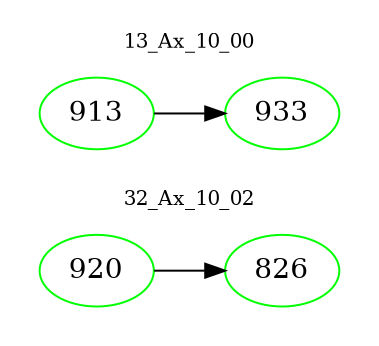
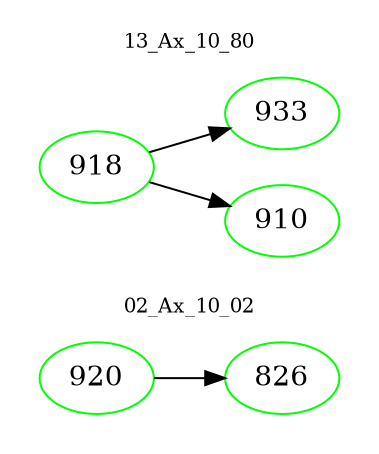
(189, 43) -> (189, 43)
(97, 113) -> (97, 167)
(189, 200) -> (189, 307)
none -> (282, 221)
